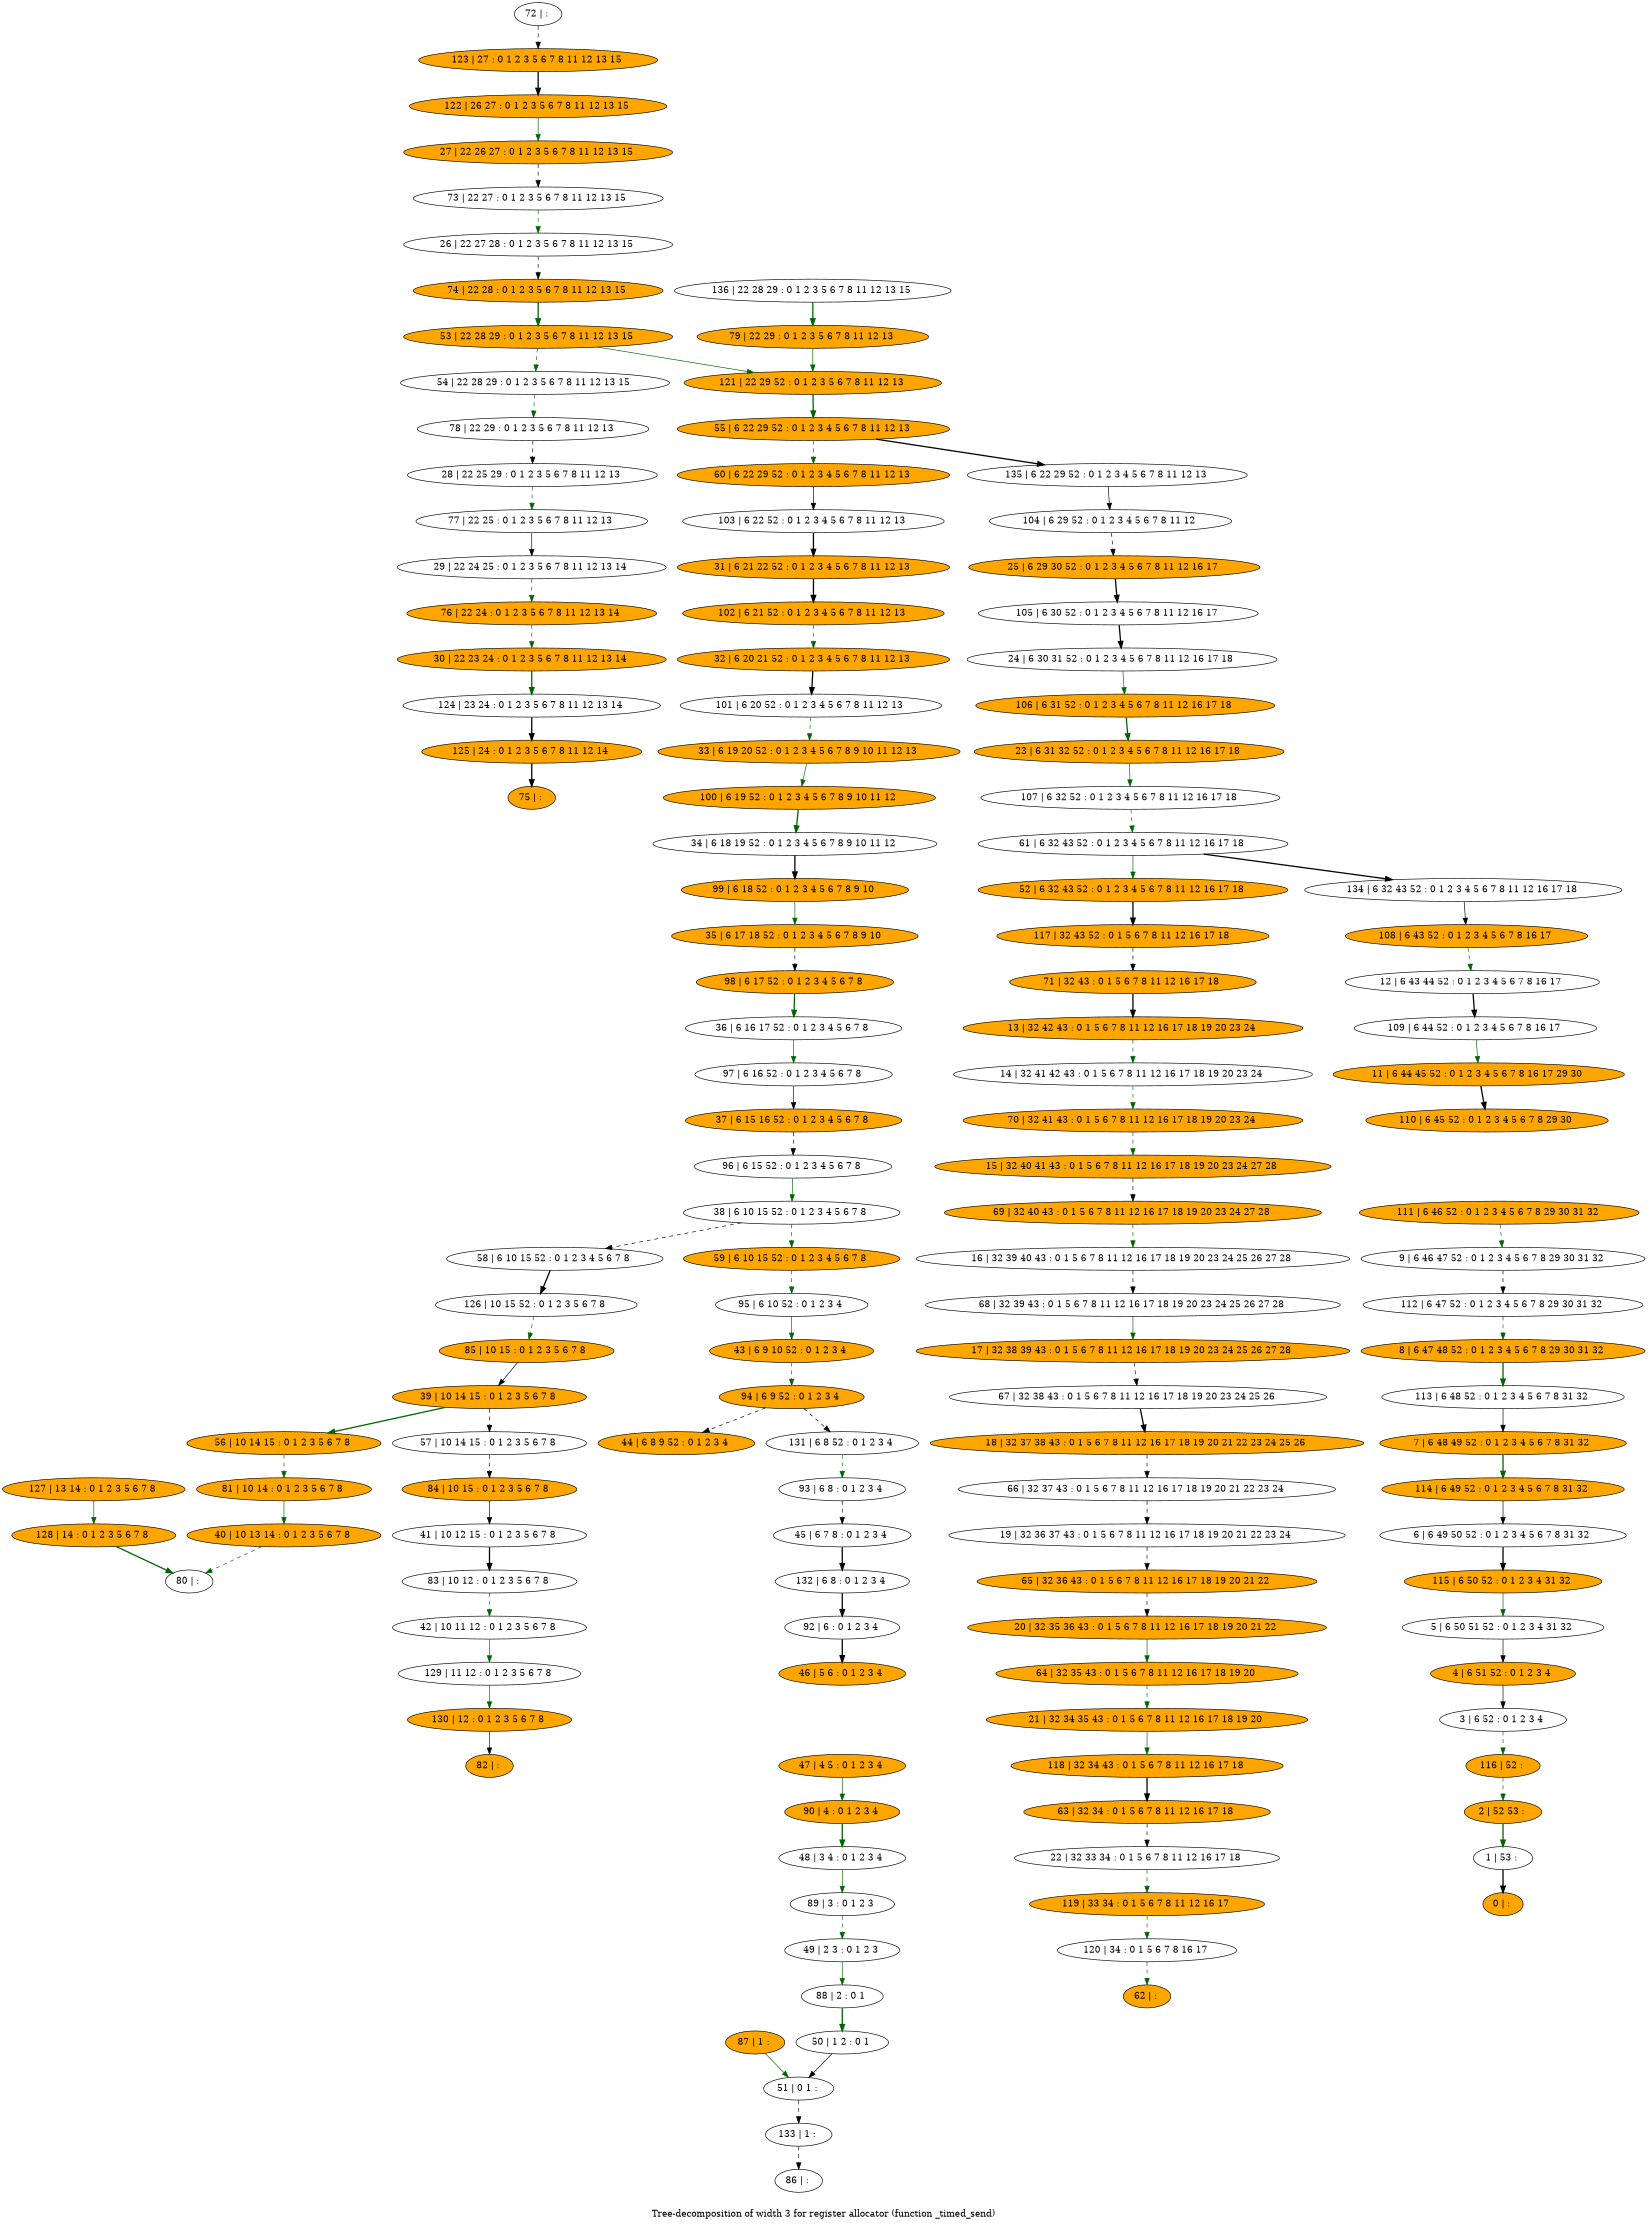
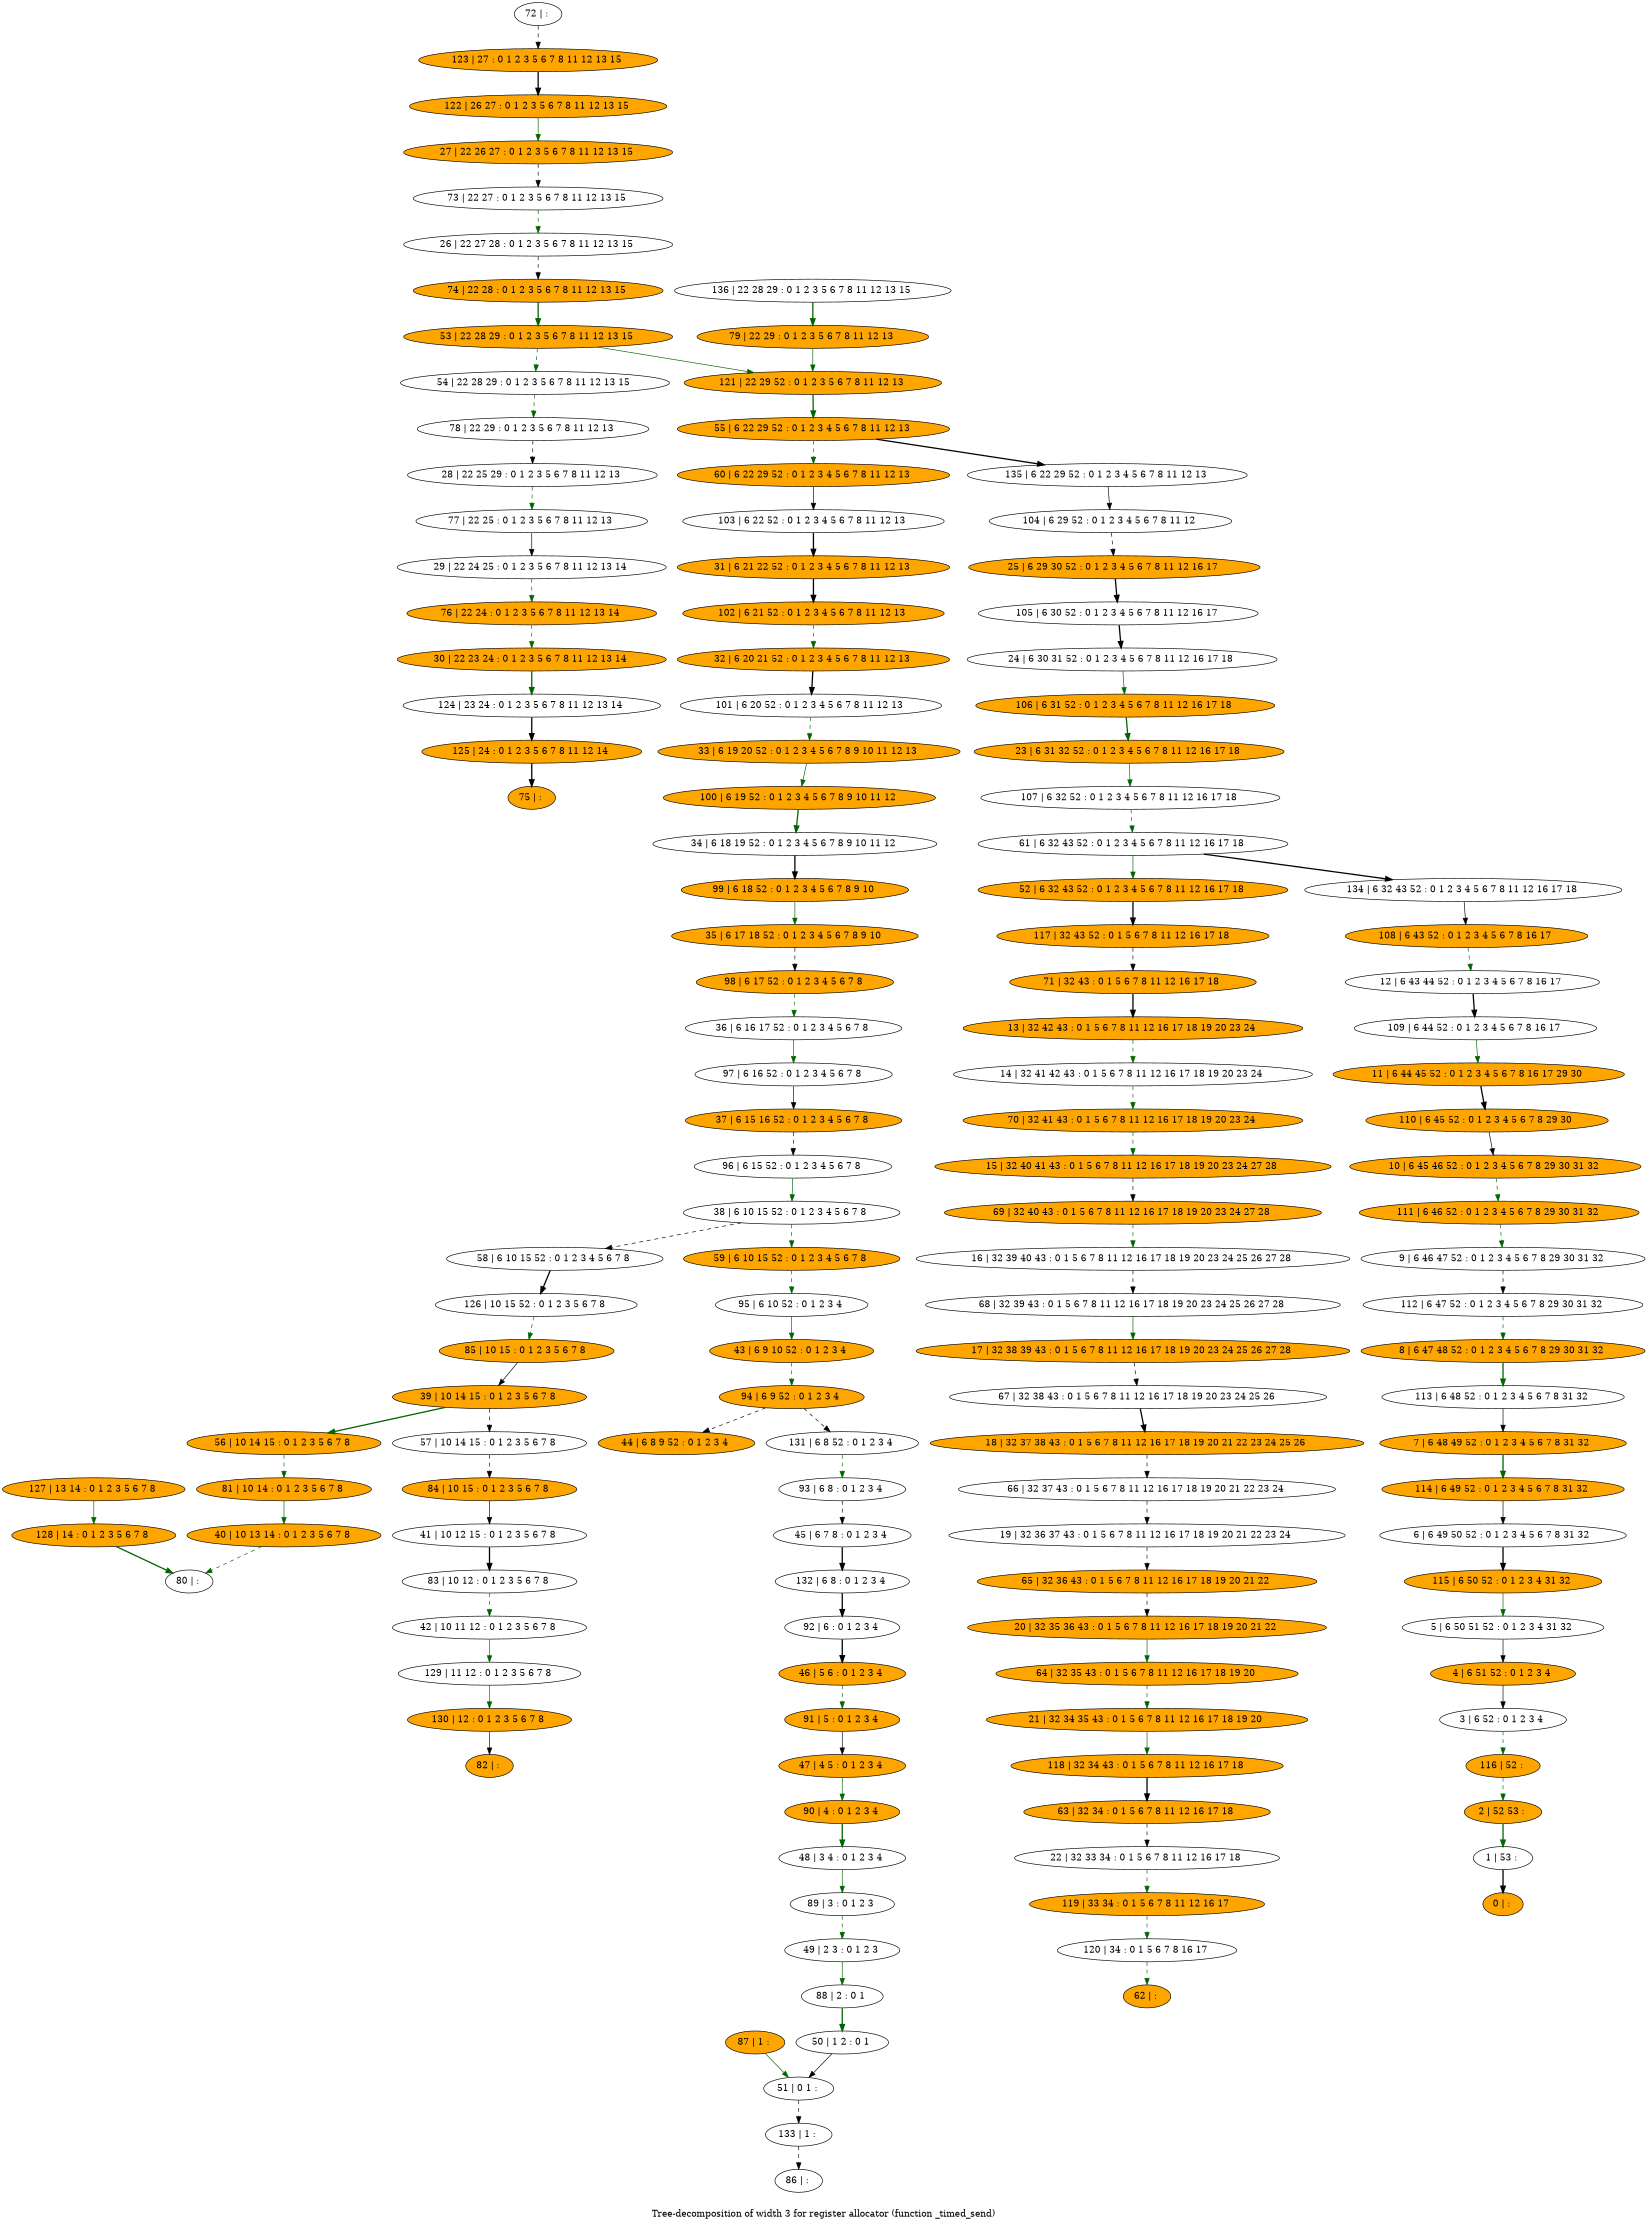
(794, 1002) -> (794, 1002)
none -> (1495, 1167)
none -> (842, 1720)
